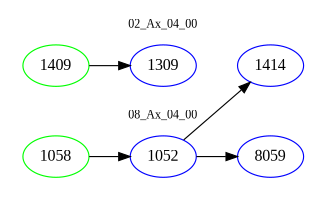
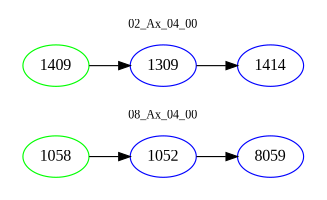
(212, 115) -> (211, 66)
